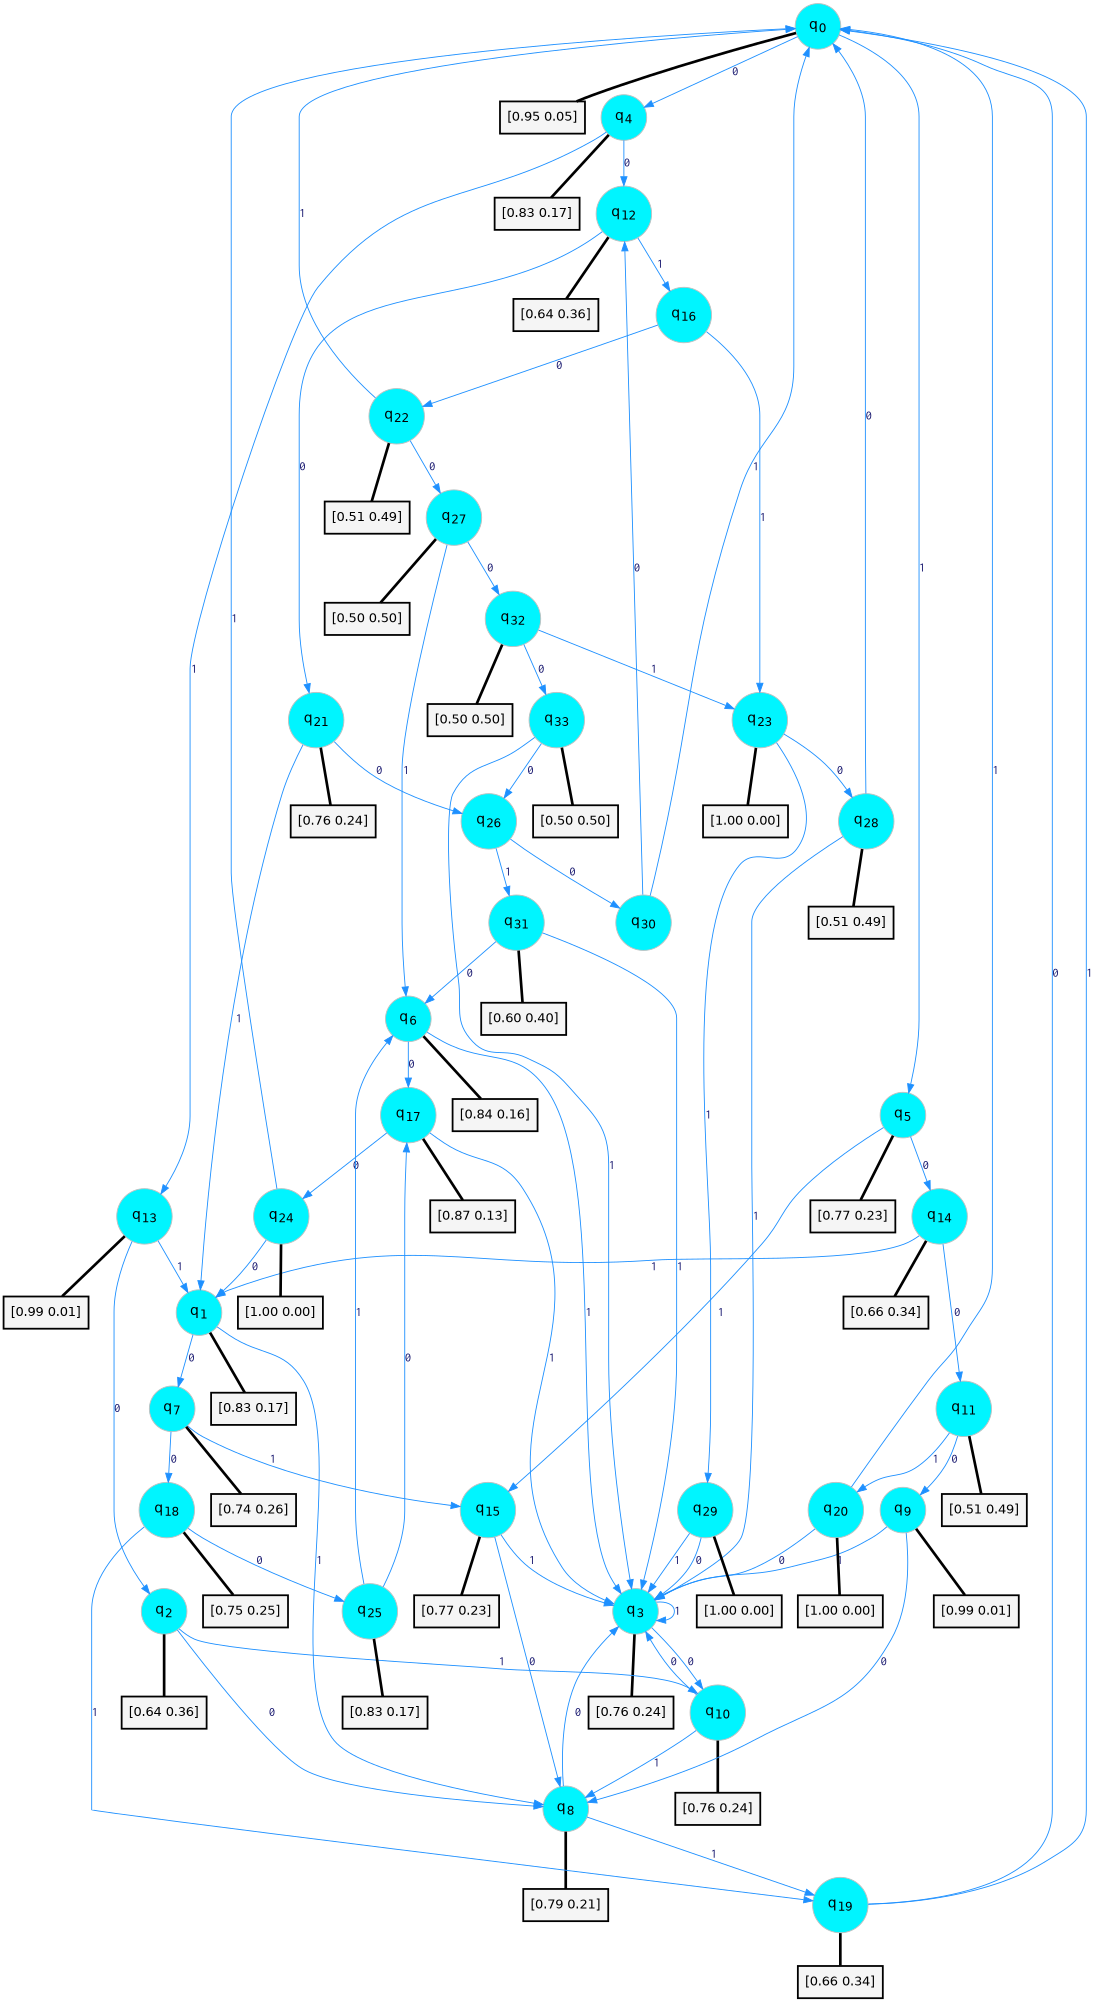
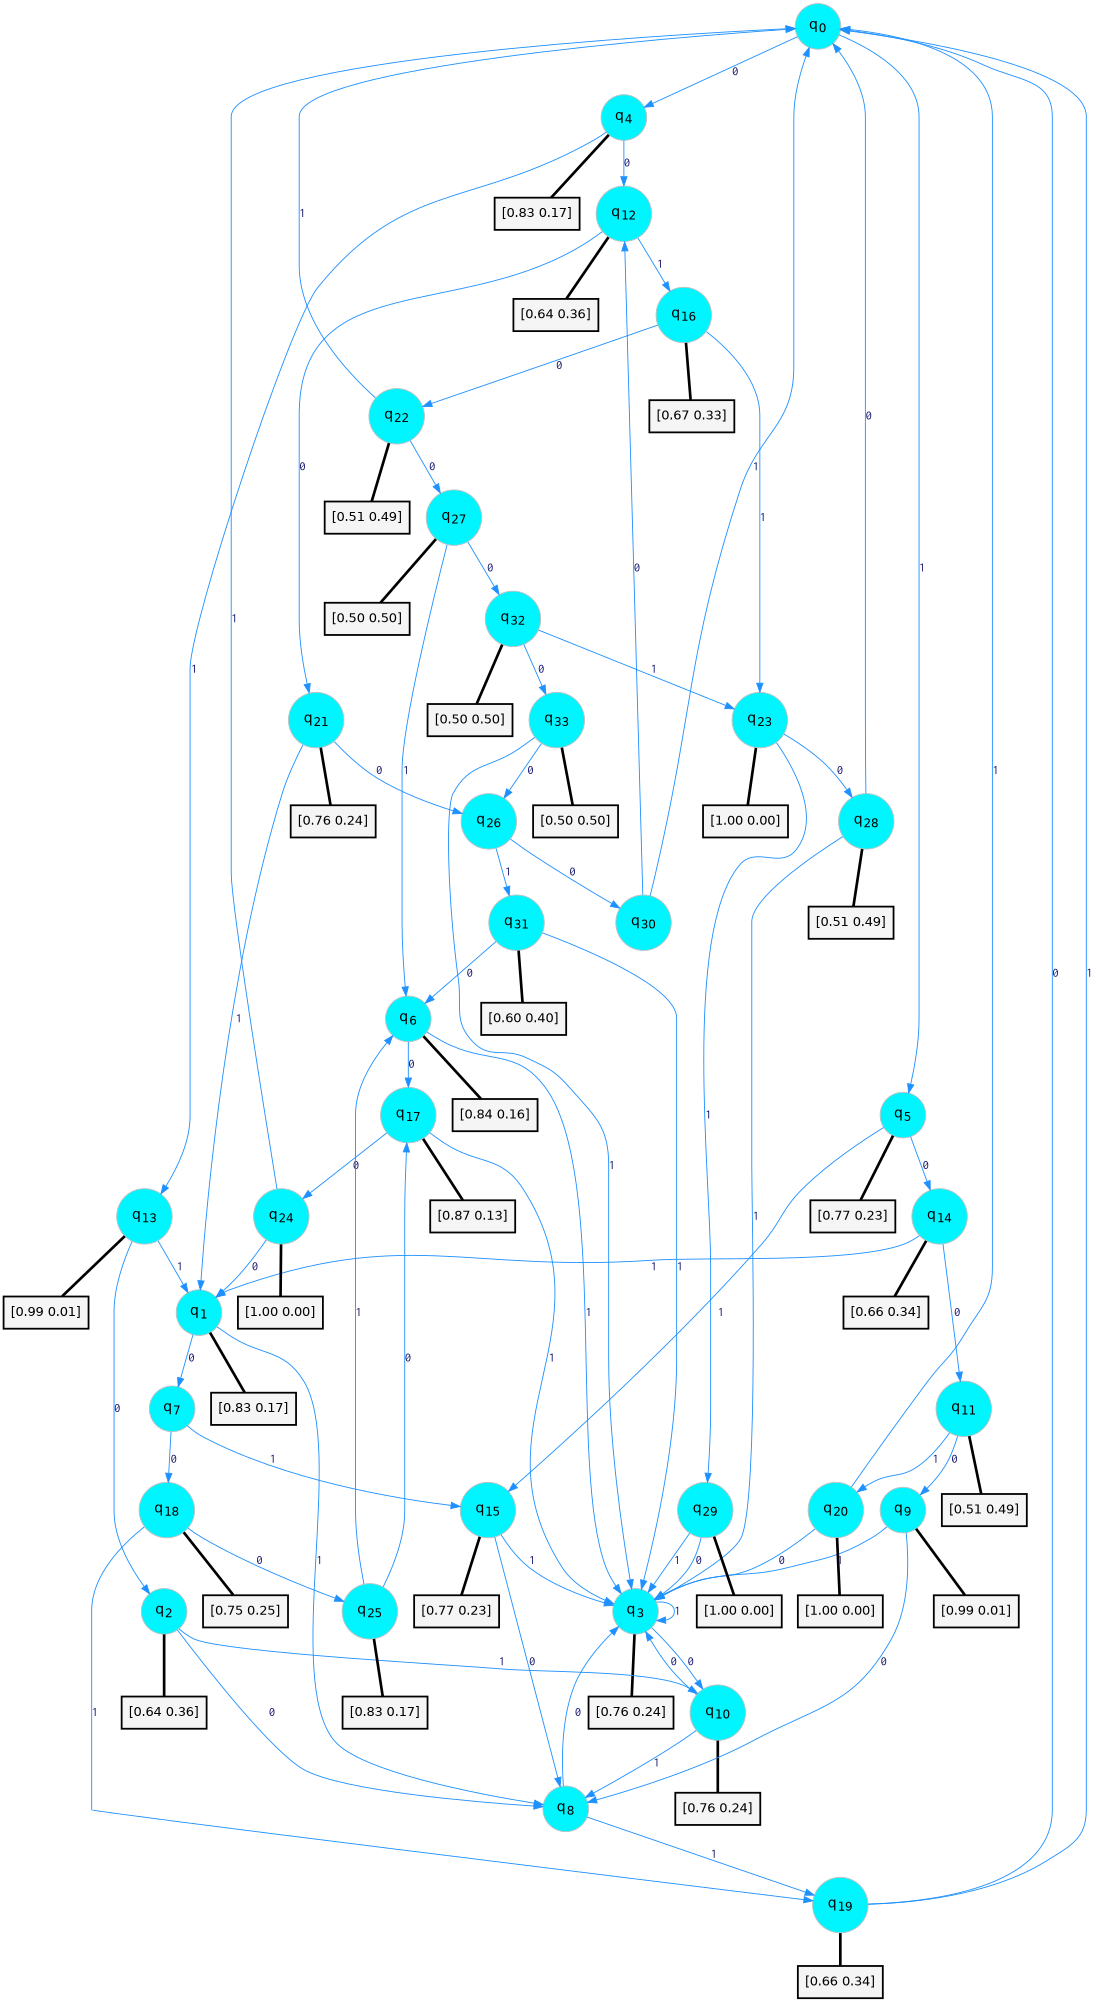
(542, 118) -> none
none -> (692, 416)
(254, 1510) -> none
(566, 1905) -> none
